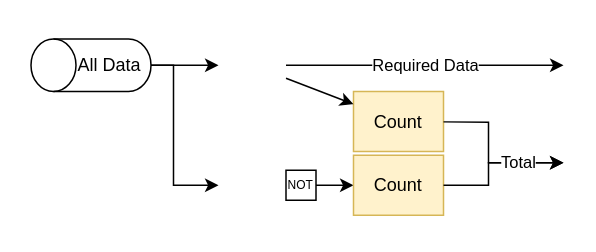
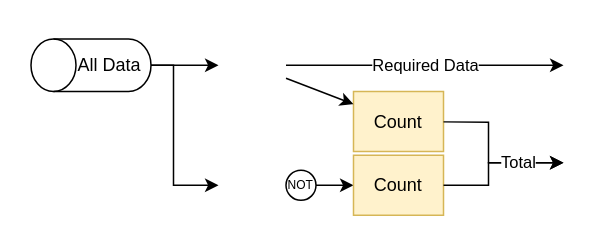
(301, 185) -> (301, 185)
